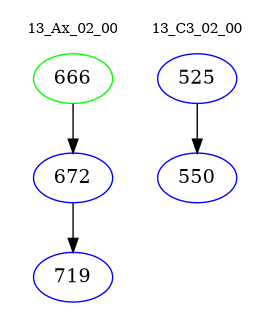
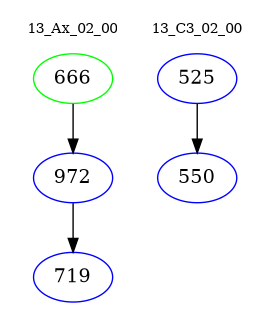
(73, 178) -> (73, 178)
